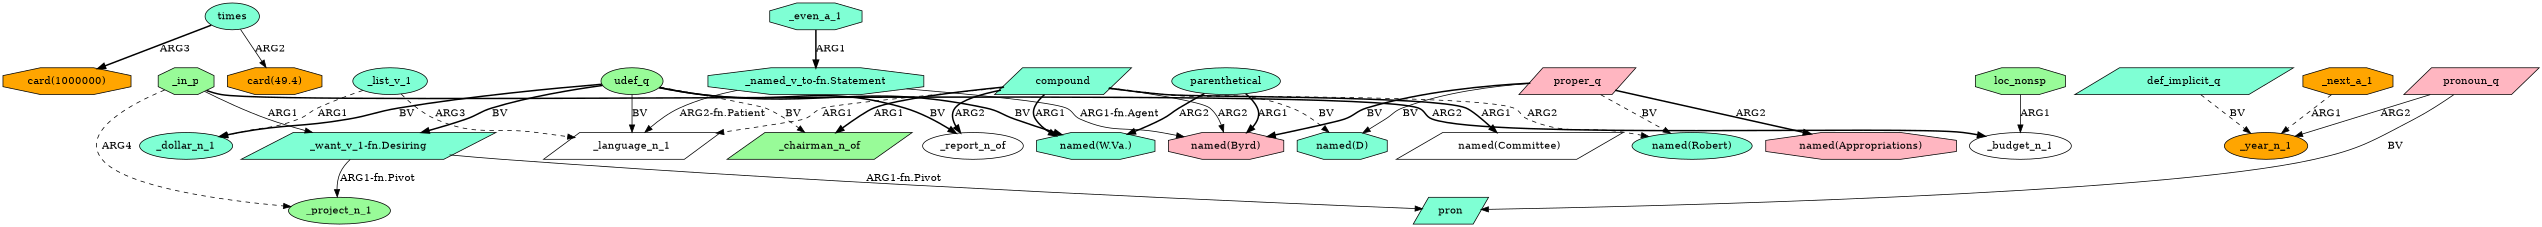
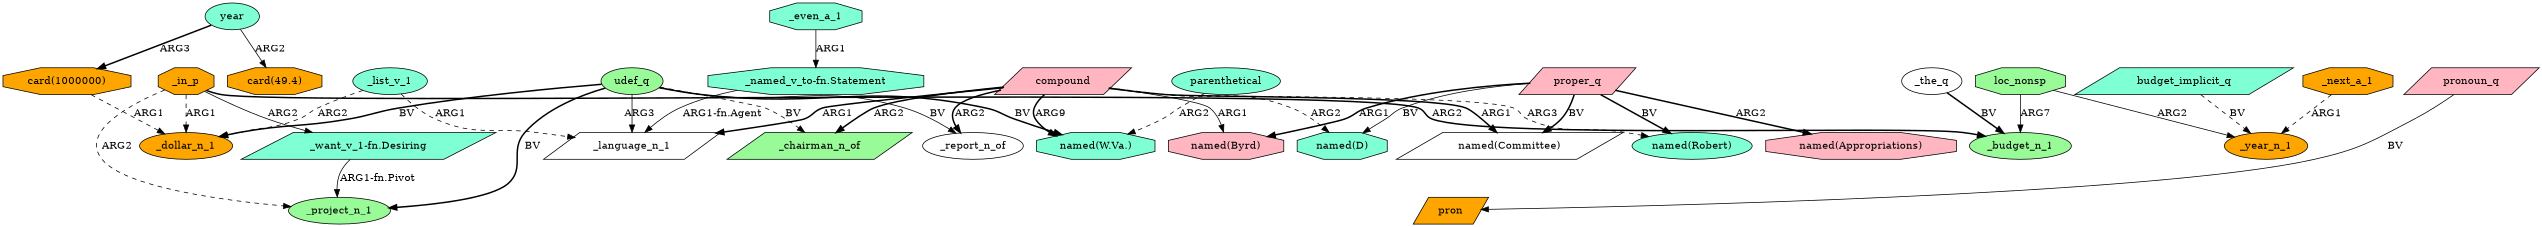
(232, 16) -> (232, 16)
(816, 45) -> (816, 45)
(186, 81) -> (186, 81)
(1063, 81) -> (1063, 81)
none -> (1932, 81)
(2184, 81) -> (2184, 81)
(807, 96) -> (807, 96)
(510, 103) -> (516, 169)
(855, 103) -> (855, 103)
(1044, 103) -> none
(1258, 109) -> none
none -> (186, 110)
(1632, 112) -> (1632, 112)
none -> (128, 114)
(283, 114) -> (283, 114)
(333, 114) -> (333, 114)
(451, 114) -> (451, 114)
(640, 114) -> (640, 114)
(722, 114) -> (722, 114)
(889, 114) -> (889, 114)
(1051, 114) -> (1051, 114)
(1170, 114) -> (1170, 114)
(1233, 114) -> (1233, 114)
(1326, 114) -> (1326, 114)
(1375, 114) -> (1375, 114)
(1543, 114) -> (1543, 114)
none -> (1565, 114)
(2036, 114) -> (2036, 114)
(2366, 114) -> (2140, 113)
(117, 146) -> (117, 146)
(186, 146) -> (186, 146)
(2020, 146) -> (2020, 146)
(932, 186) -> none
(1451, 211) -> (1451, 211)
